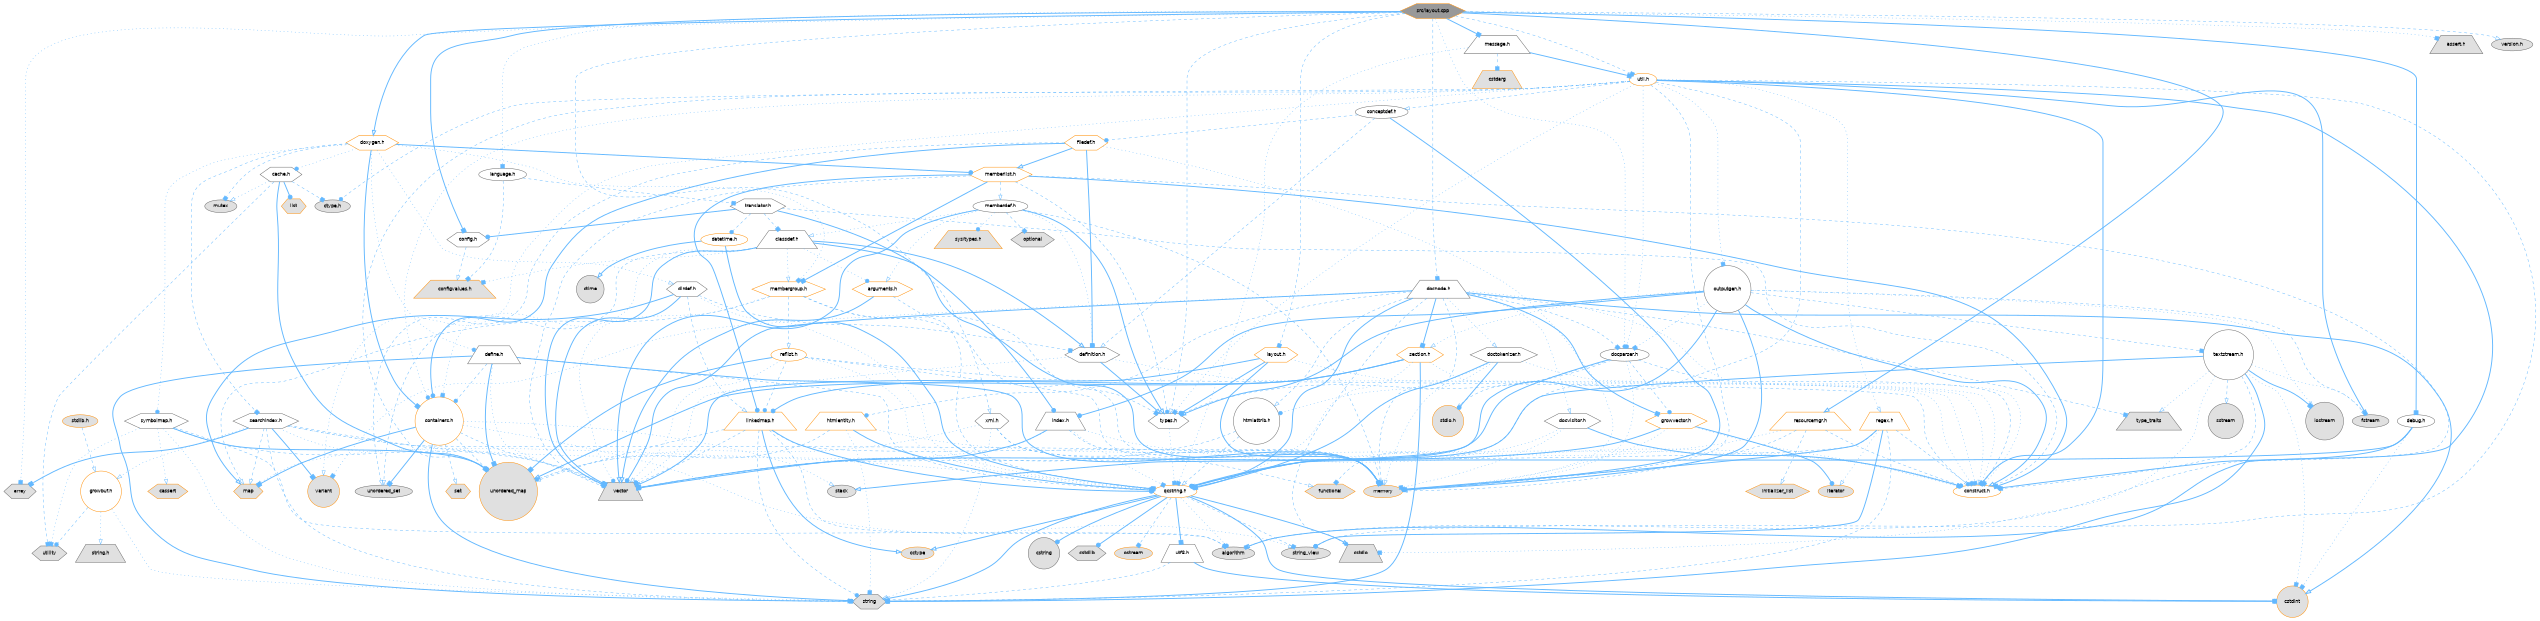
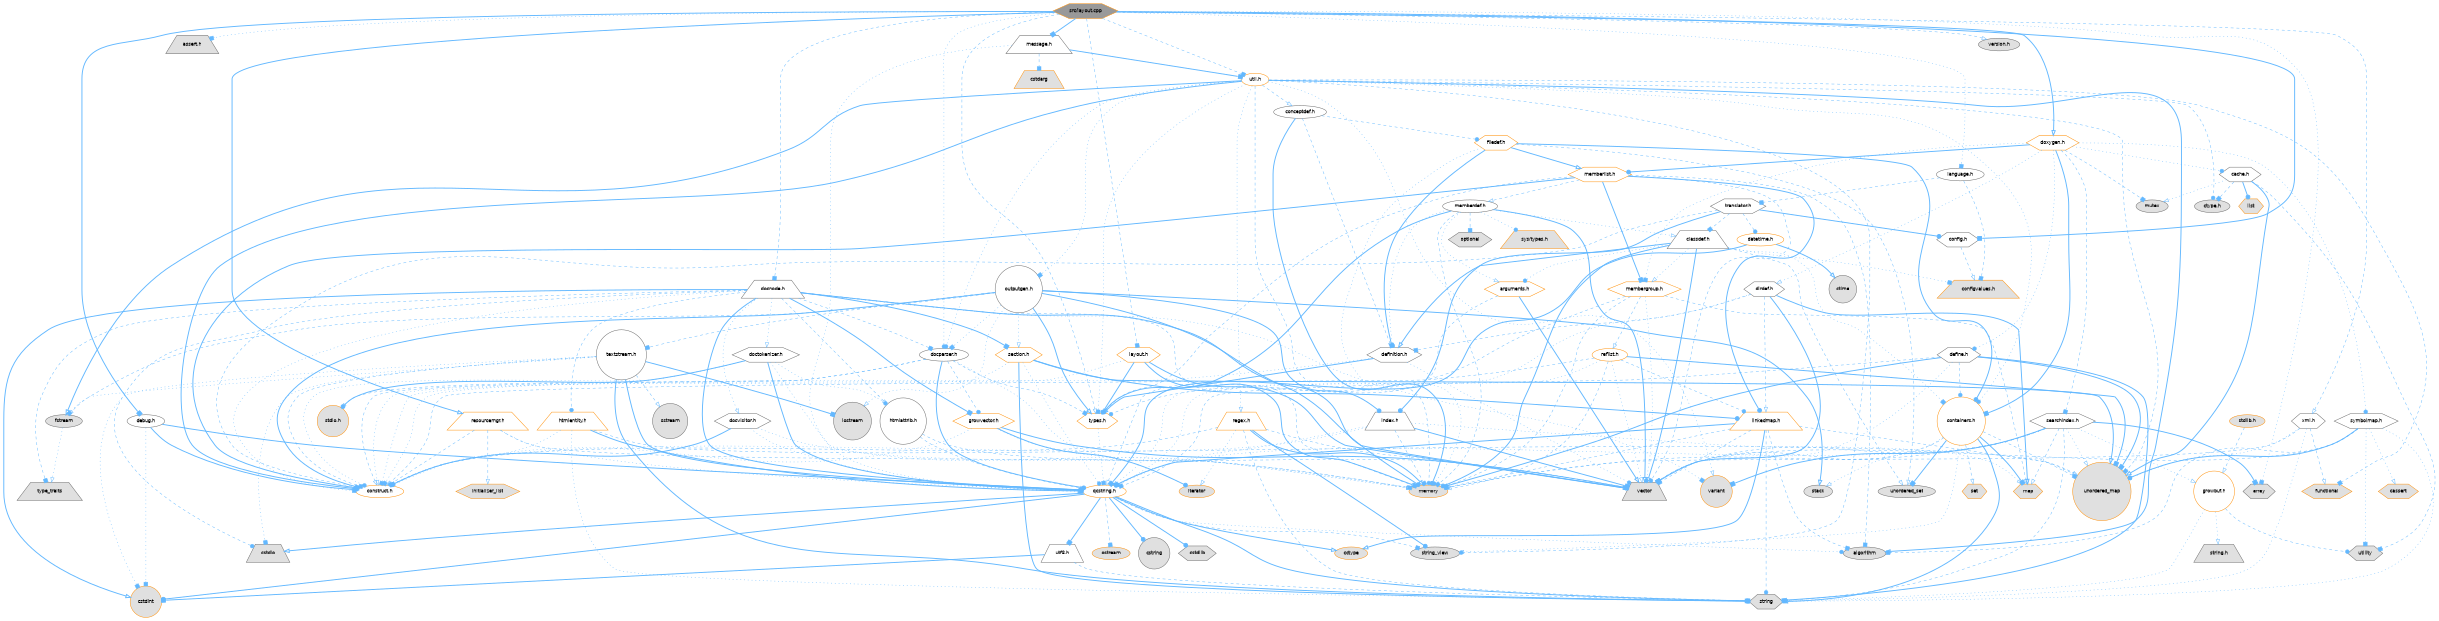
(990, 324) -> (1442, 375)
(494, 355) -> (1959, 355)
(2186, 390) -> (58, 452)
(1169, 421) -> (1097, 421)
